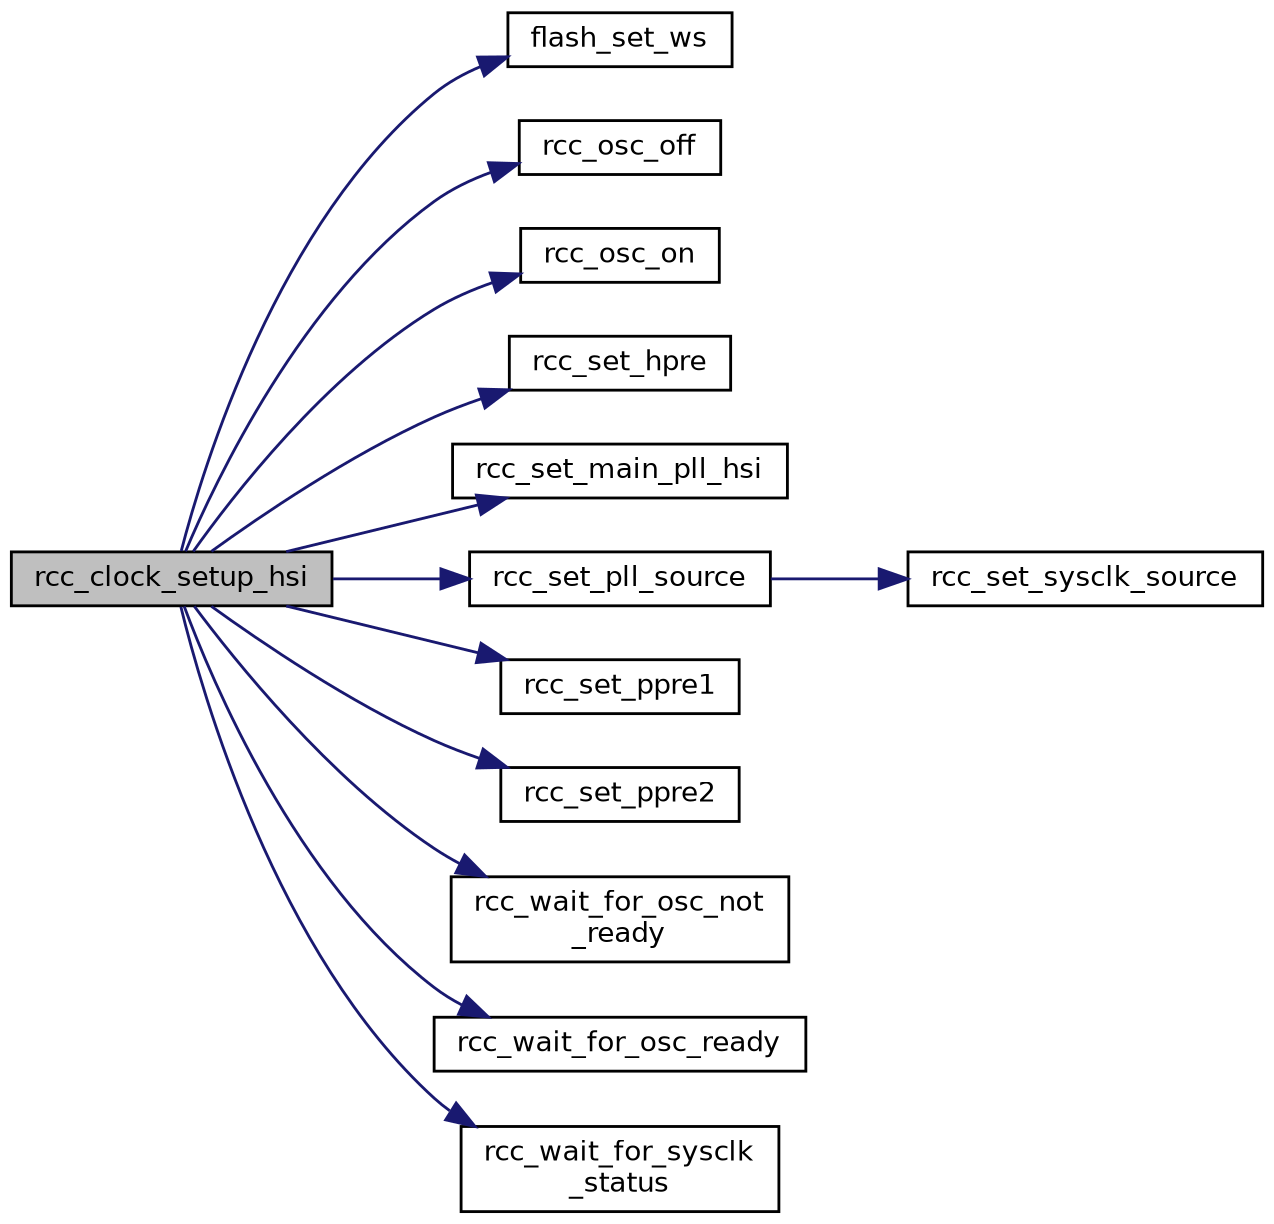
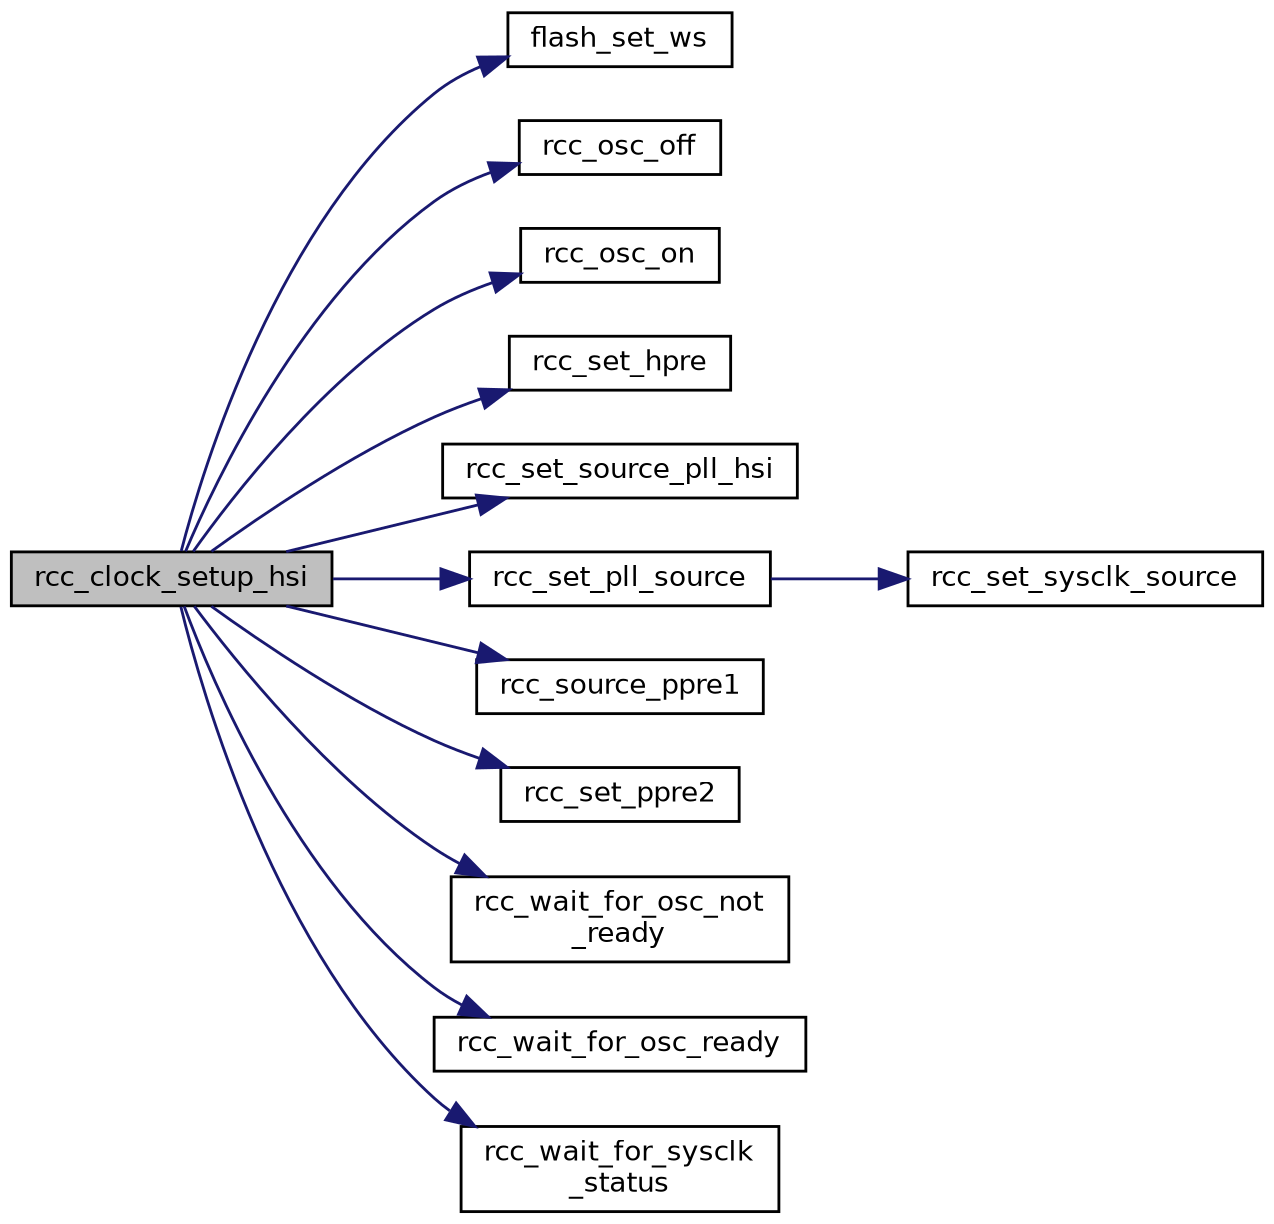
(620, 471) -> (620, 471)
(620, 687) -> (620, 687)
